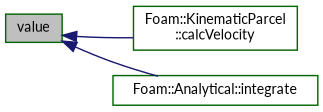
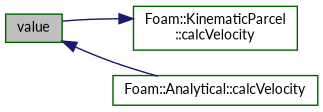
(105, 38) -> (91, 19)
(215, 90) -> (215, 90)
